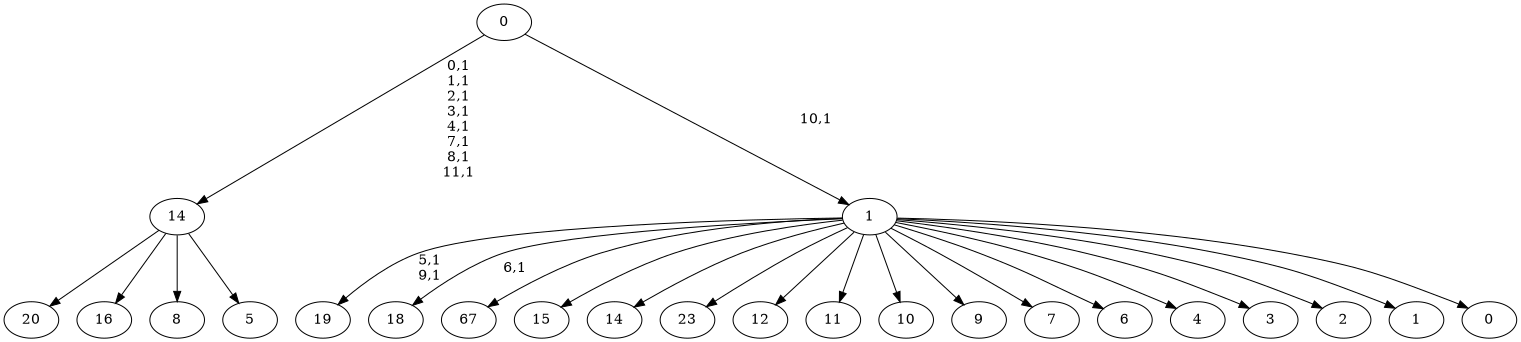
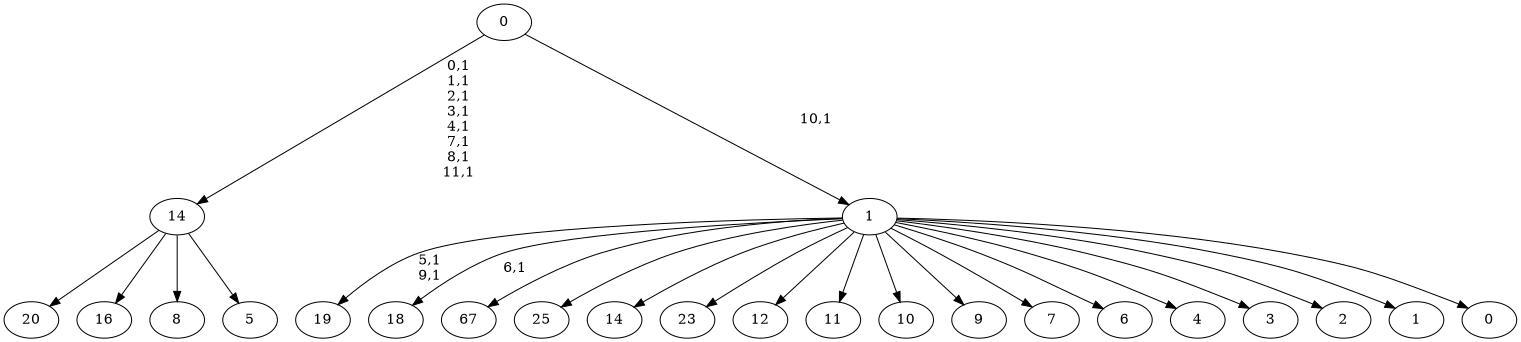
(542, 320) -> (542, 320)
